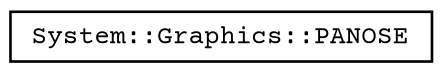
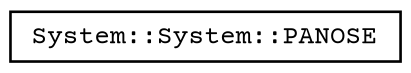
(221, 37) -> (206, 37)
